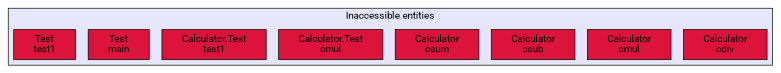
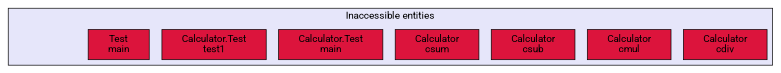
(45, 45) -> none
(331, 45) -> (331, 45)
